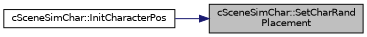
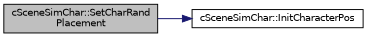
(187, 19) -> (170, 19)
